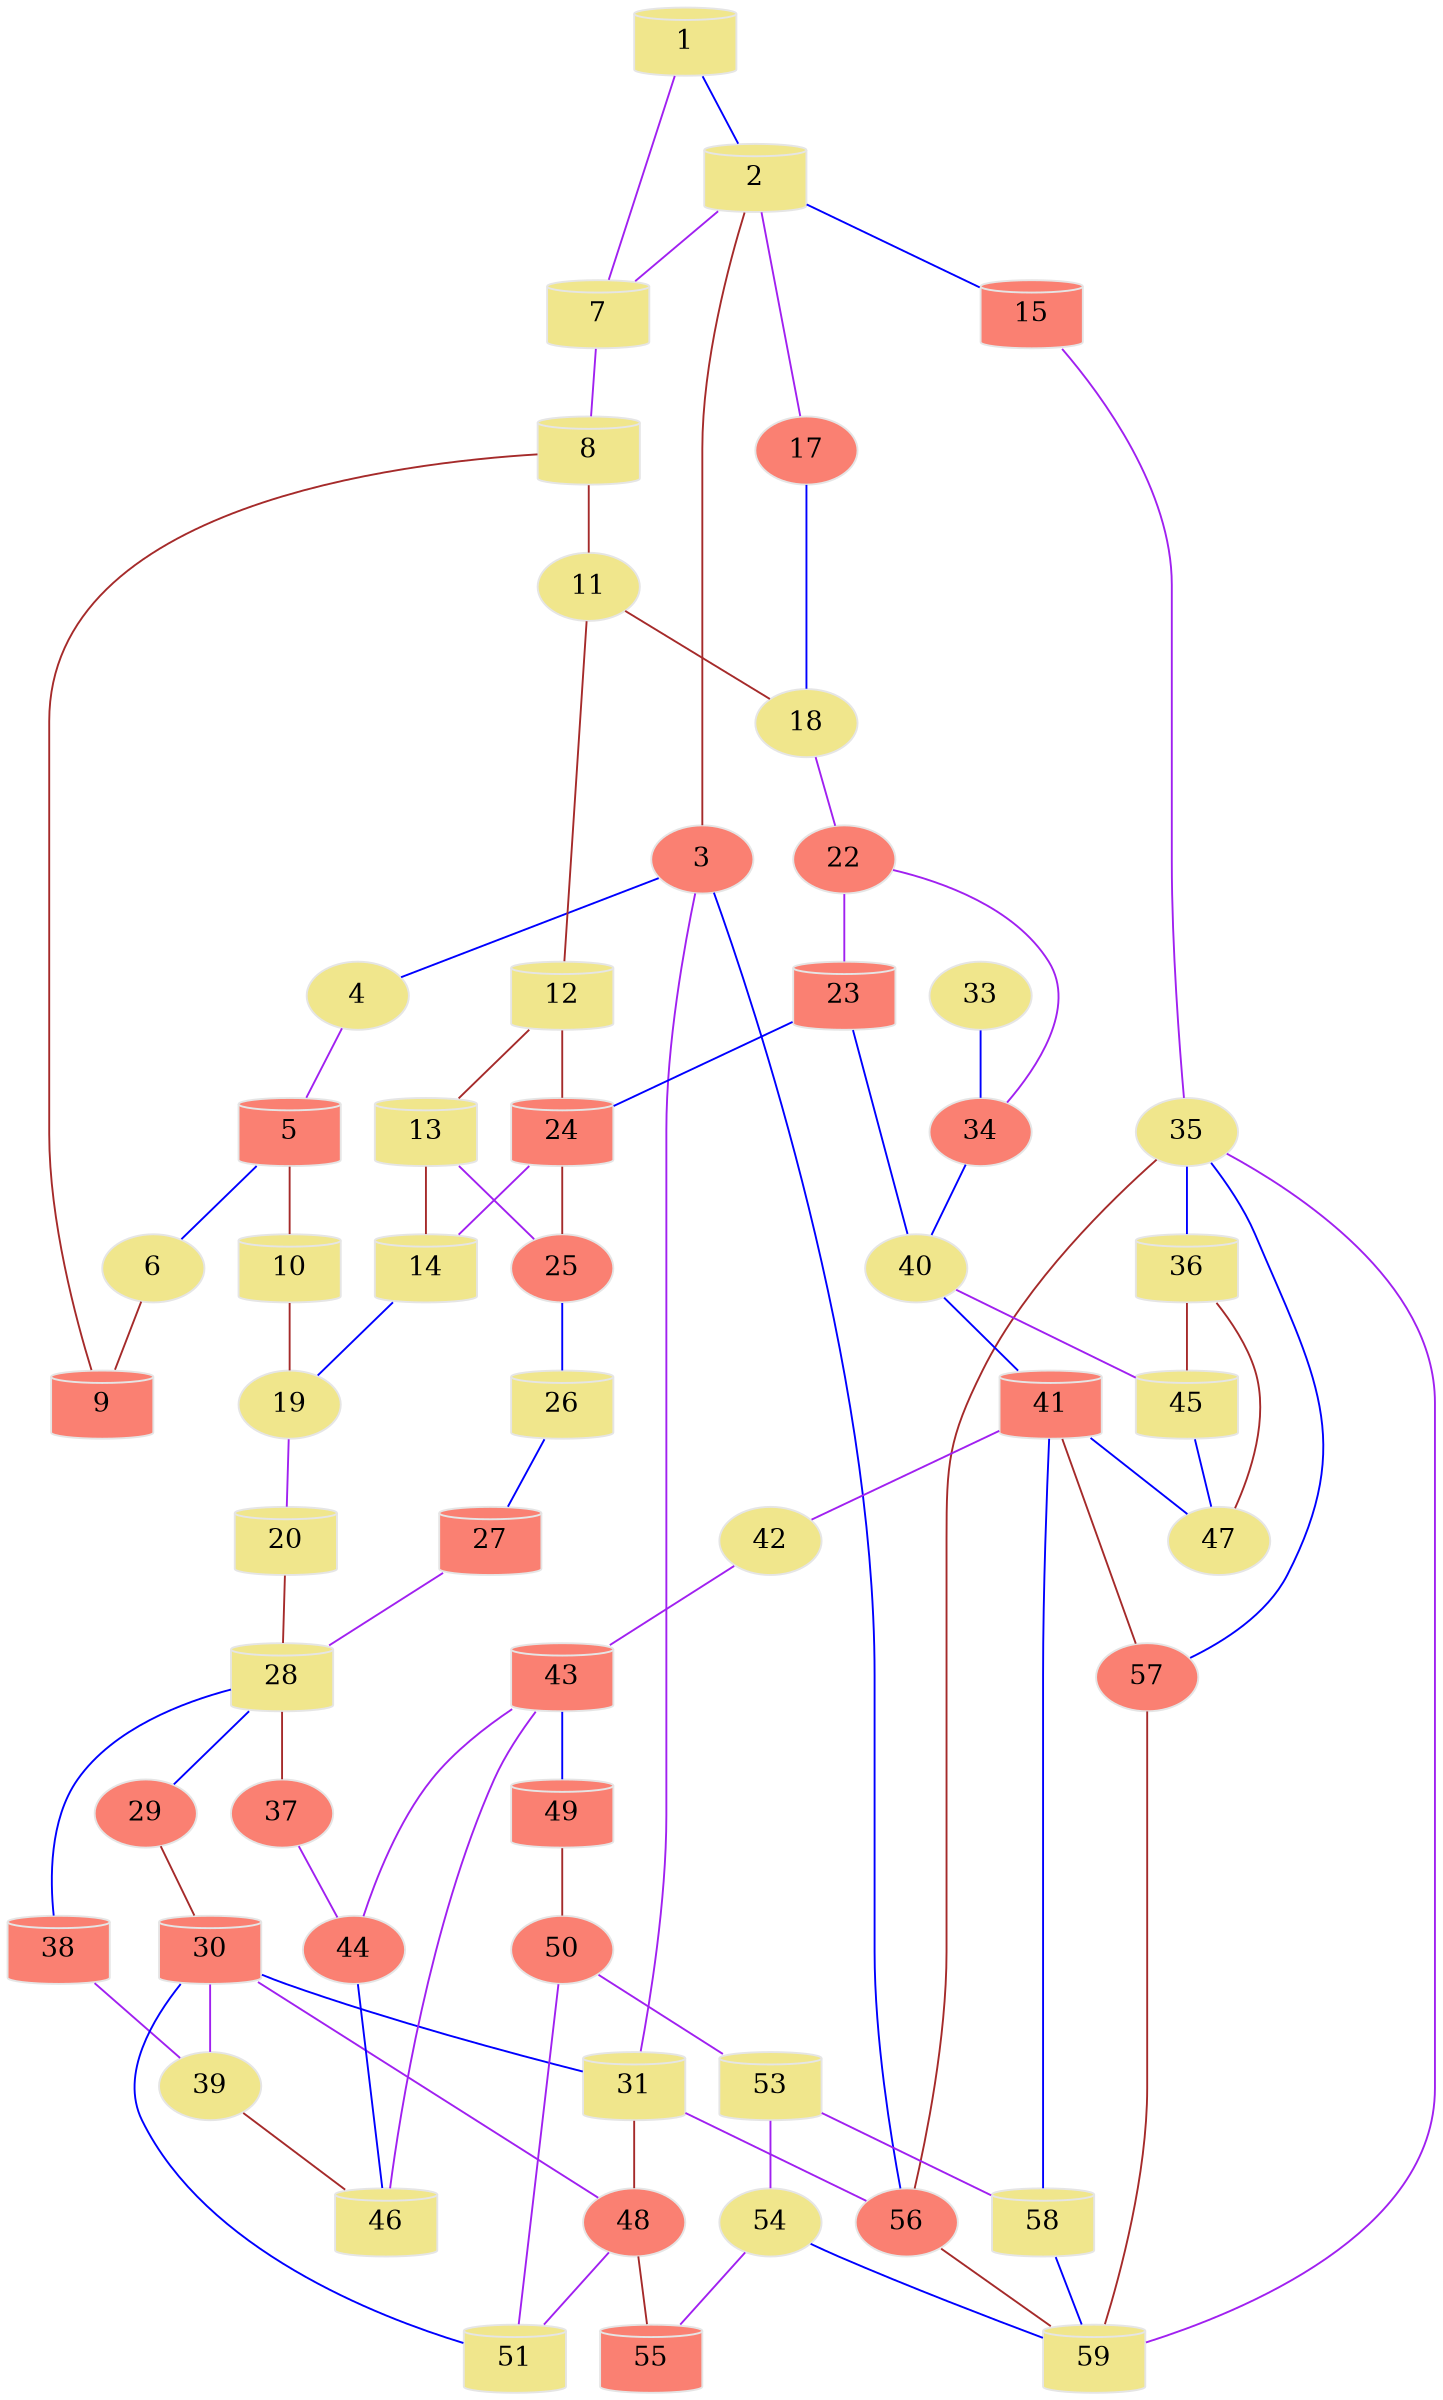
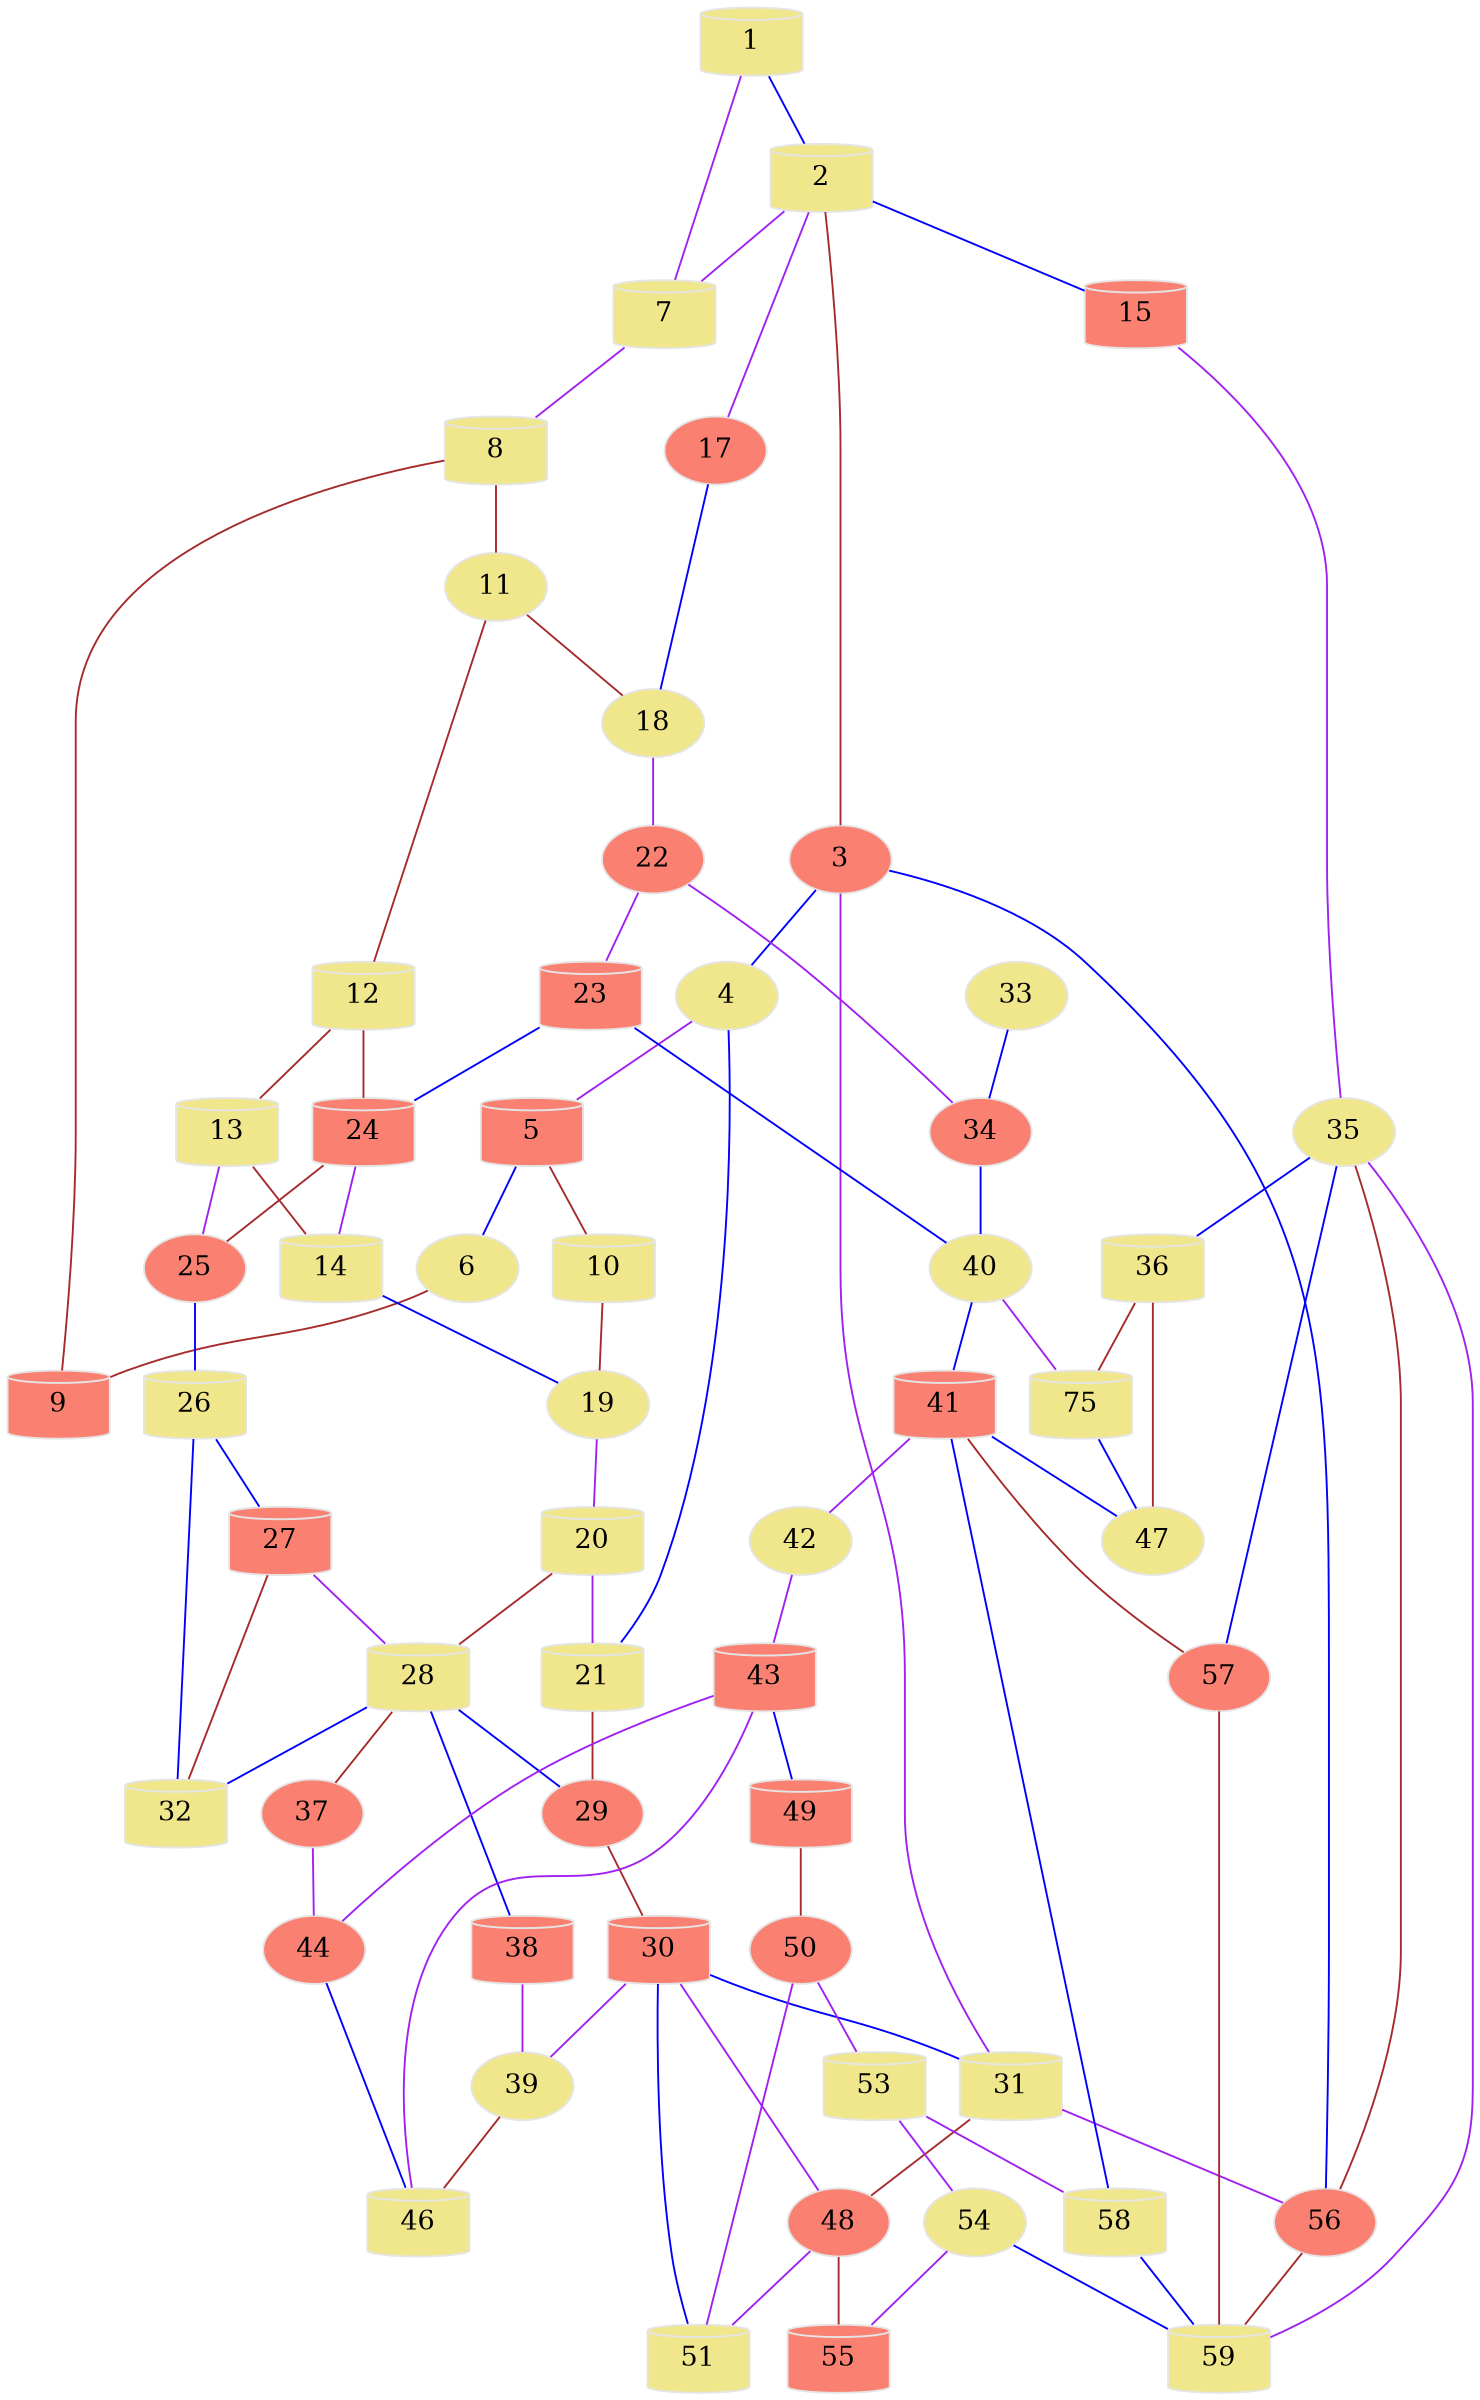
(1187, 1405) -> (1081, 1405)
none -> (593, 1677)
none -> (176, 1814)
